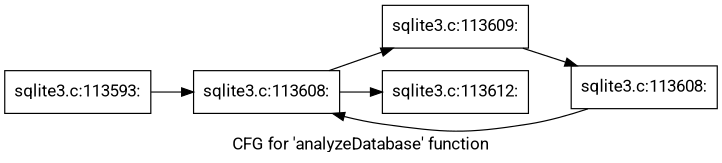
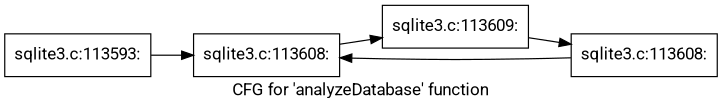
(455, 92) -> none
